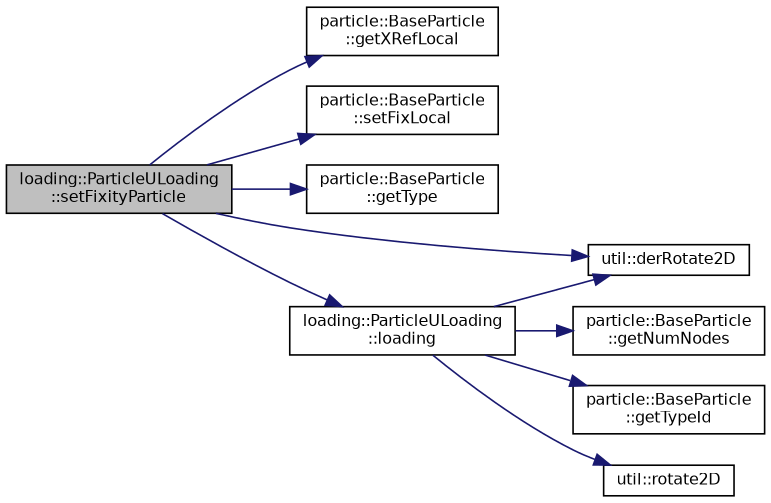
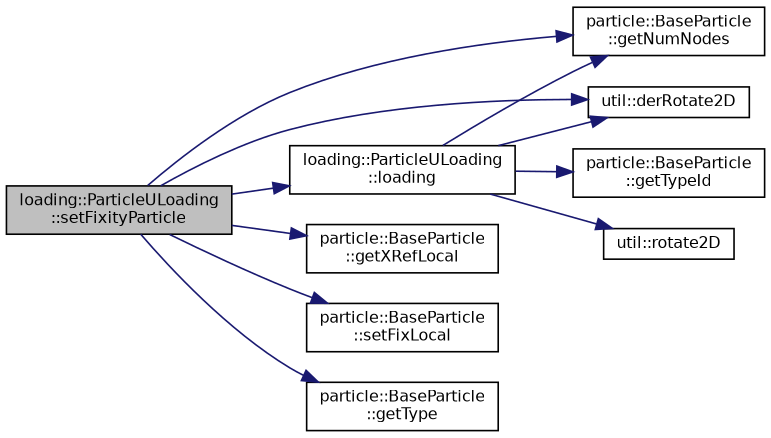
none -> (338, 76)
